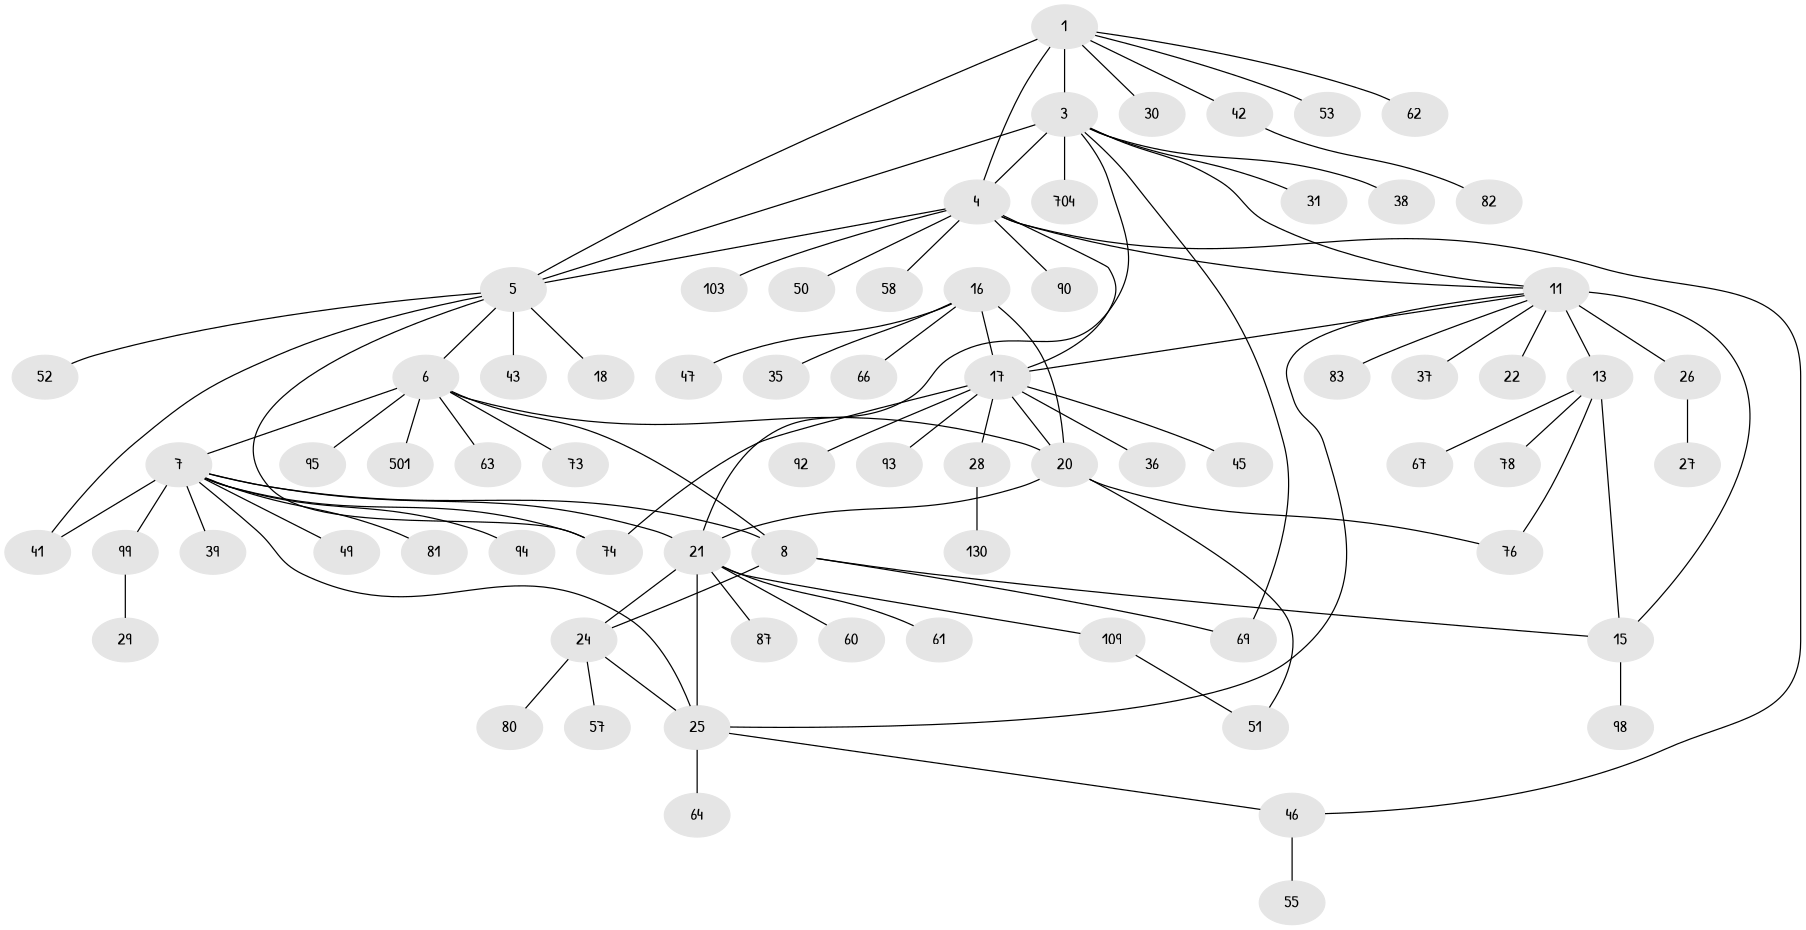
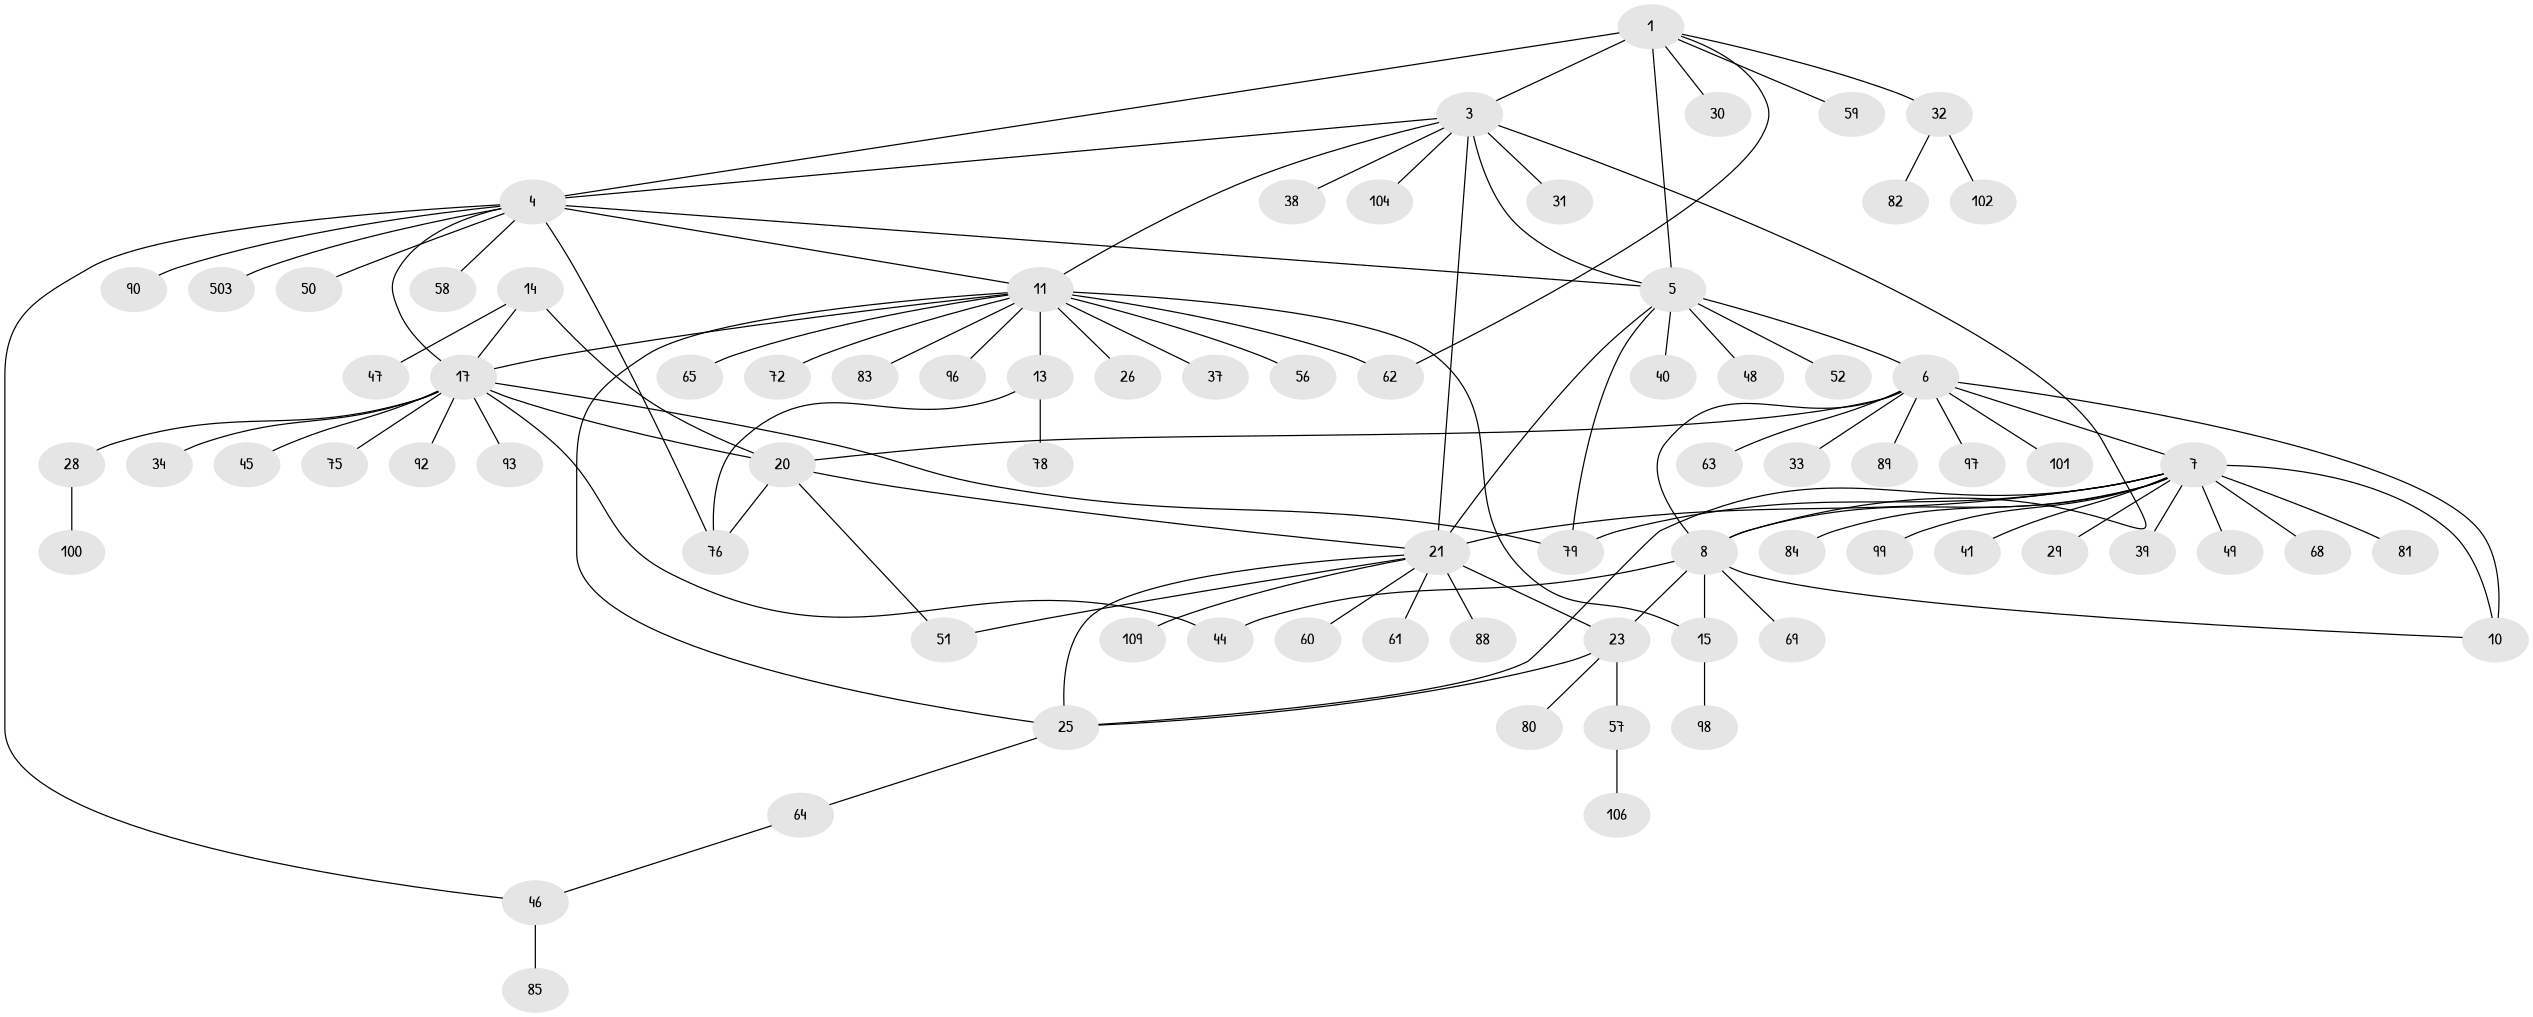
(1240, 114) -> (1939, 114)
(1327, 114) -> (1852, 114)
(1065, 202) -> (1380, 202)
none -> (1983, 202)
(714, 290) -> (221, 290)
(977, 290) -> (530, 290)
none -> (1221, 321)
(1252, 352) -> (2043, 381)
none -> (623, 359)
(242, 371) -> (1544, 413)
(513, 377) -> (1663, 377)
(601, 377) -> (1751, 377)
none -> (690, 377)
(776, 377) -> none
(864, 377) -> none
none -> (953, 377)
none -> (1303, 377)
(1512, 377) -> (777, 377)
(313, 465) -> (1972, 465)
none -> (335, 465)
(400, 465) -> (2060, 465)
(575, 465) -> (1797, 465)
(1152, 465) -> (159, 465)
(1420, 465) -> none
(1688, 465) -> none
none -> (1885, 465)
(1610, 509) -> none
(522, 552) -> (1792, 552)
(610, 552) -> (1571, 552)
(977, 552) -> (72, 552)
none -> (2318, 552)
(125, 596) -> (2124, 509)
(584, 640) -> (1617, 640)
(764, 640) -> (1483, 640)
none -> (1220, 640)
none -> (2495, 640)
(1184, 684) -> (1190, 593)
(995, 771) -> (668, 859)
none -> (1617, 815)
(1292, 903) -> (535, 990)
